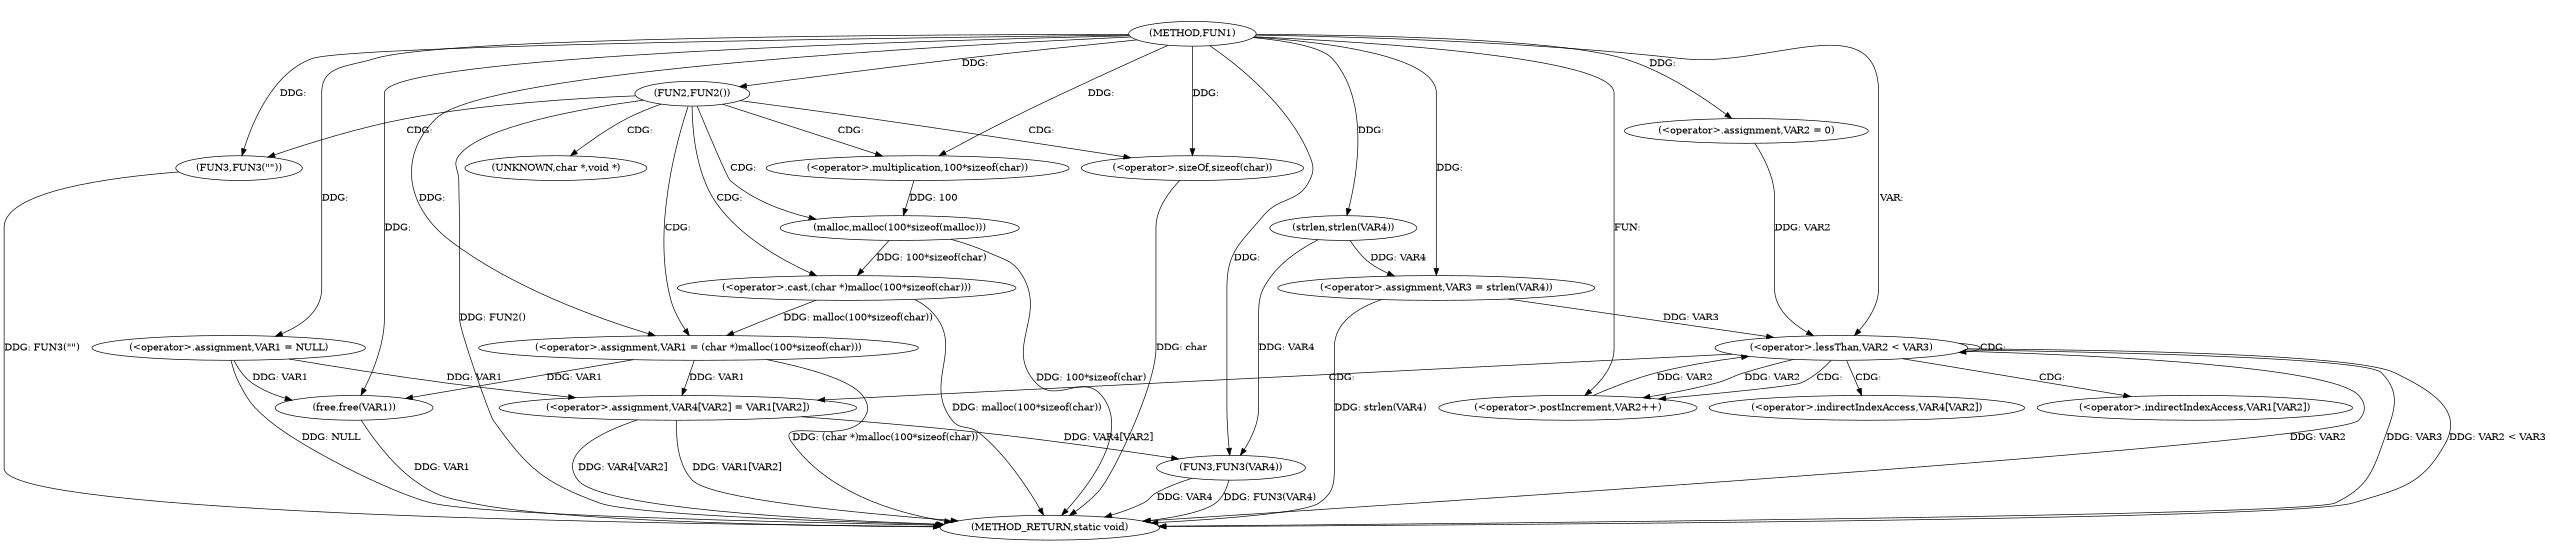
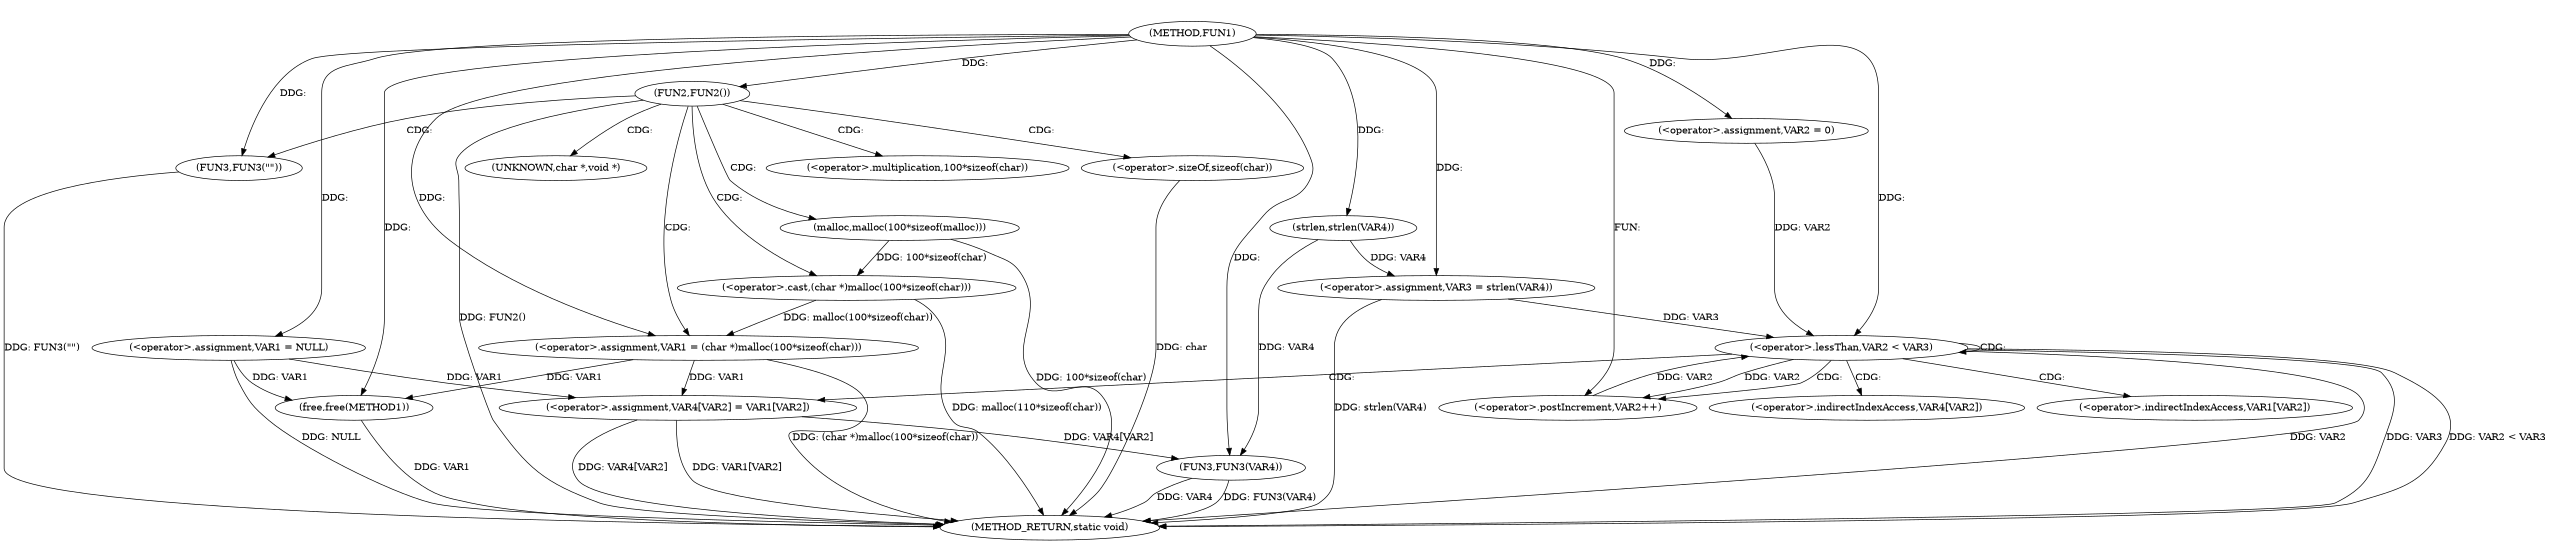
(1056, 97) -> none
(1192, 97) -> none
(910, 195) -> none
(1893, 198) -> (1893, 198)
(354, 408) -> (354, 408)
(1027, 408) -> (1027, 408)
